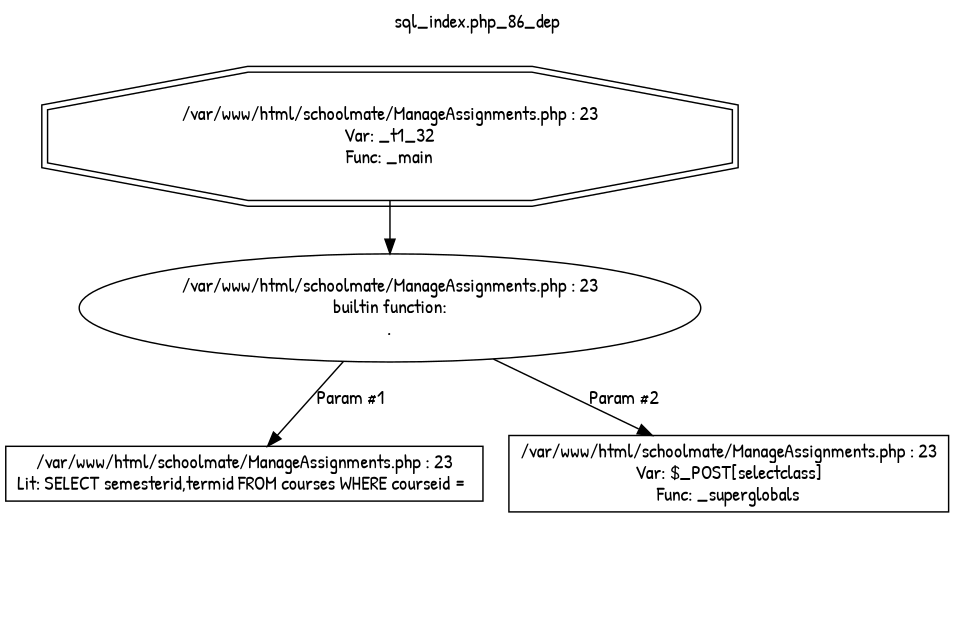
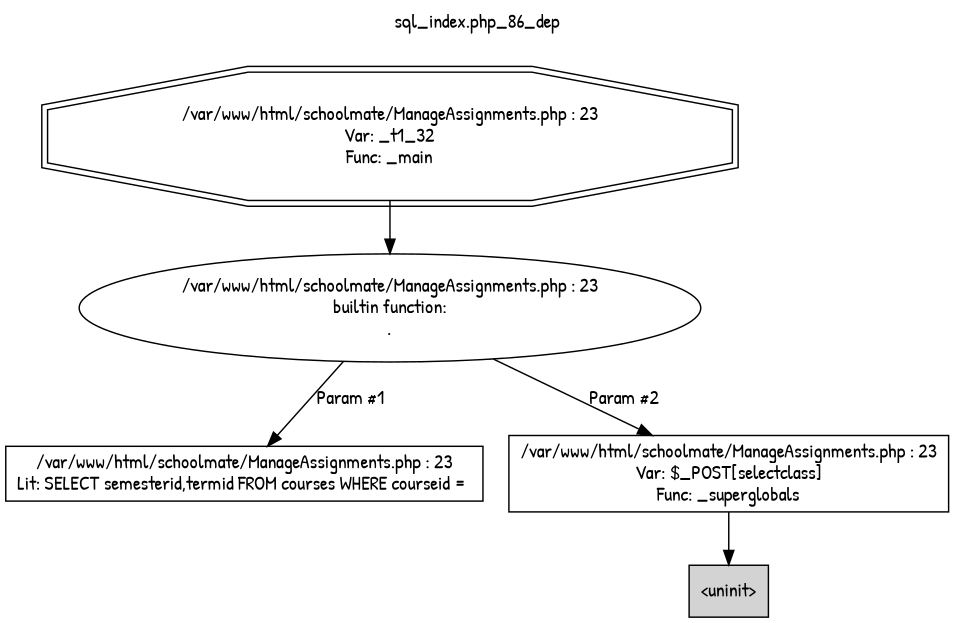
none -> (729, 591)
